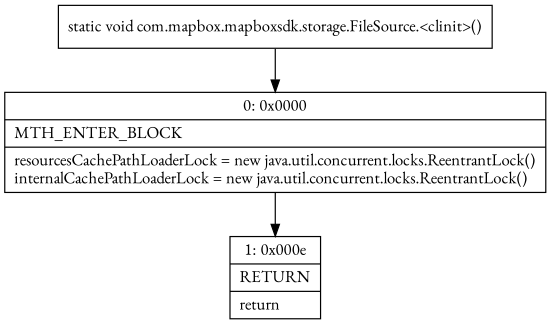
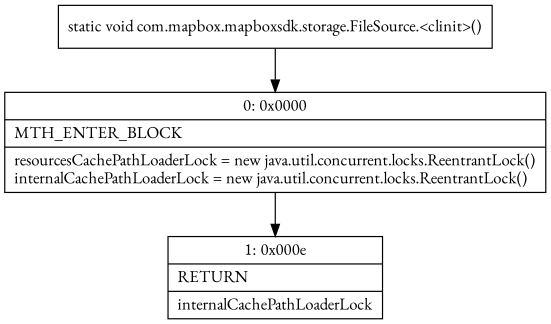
(260, 304) -> (275, 304)
